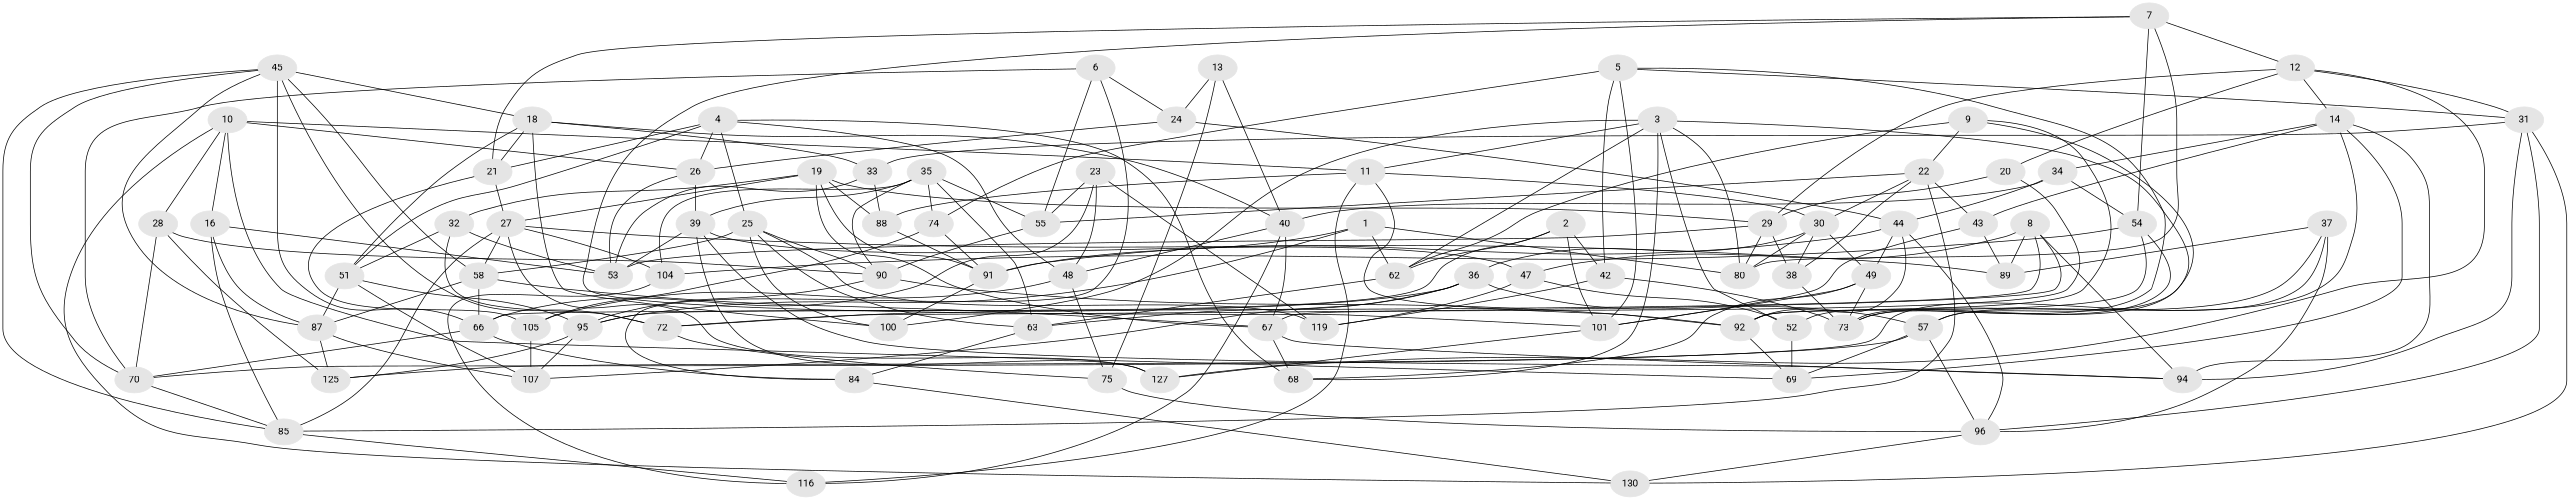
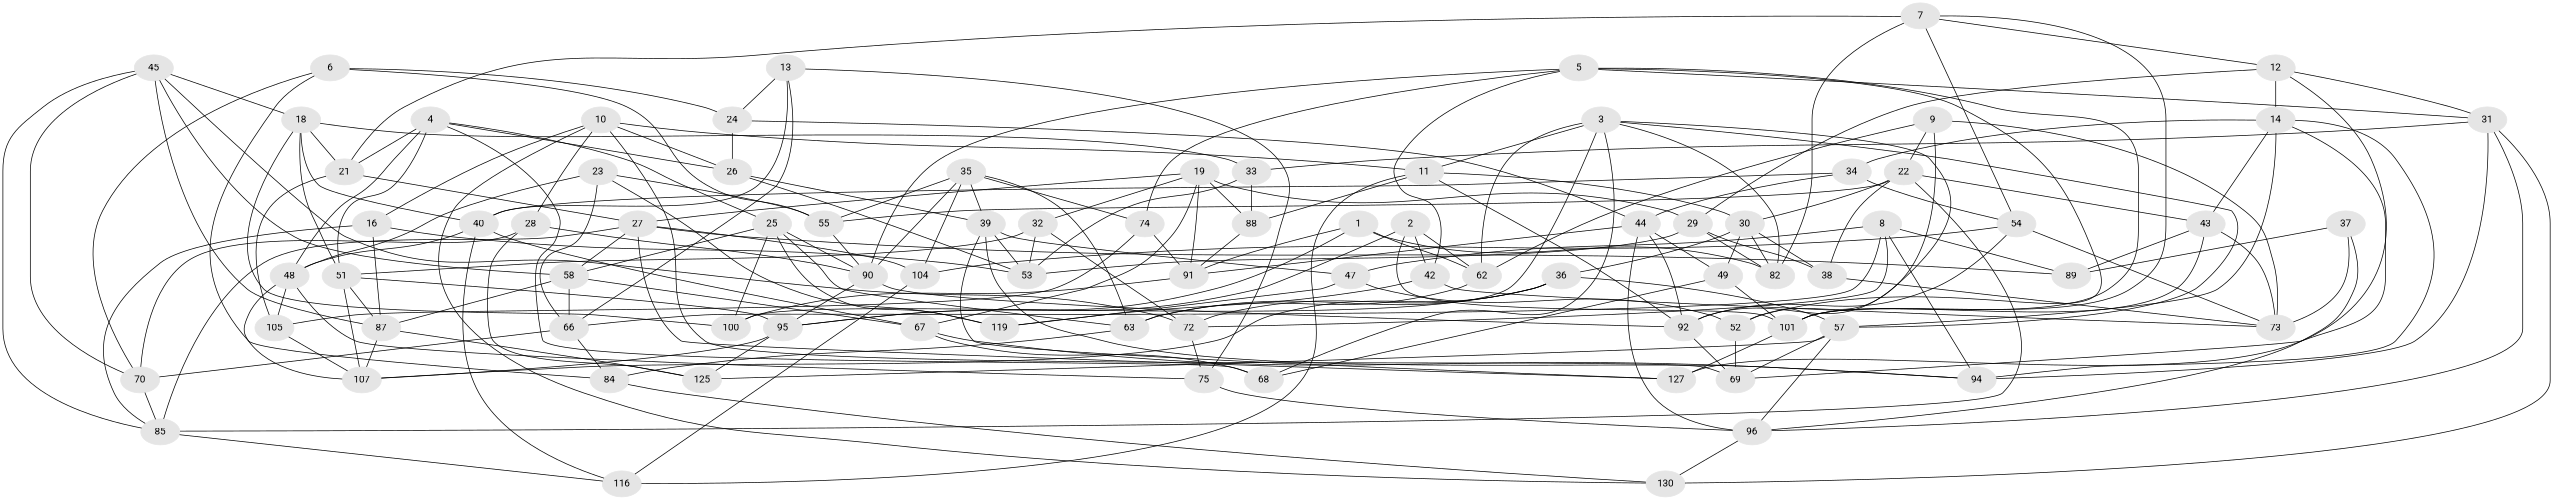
none -> (1183, 99)
(2006, 172) -> none
(287, 270) -> (725, 223)
(1740, 276) -> (1775, 276)
(1860, 297) -> (2260, 266)
none -> (261, 354)
(1264, 363) -> none
